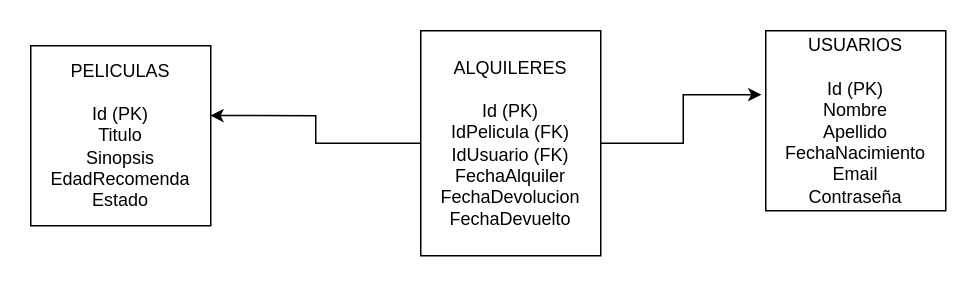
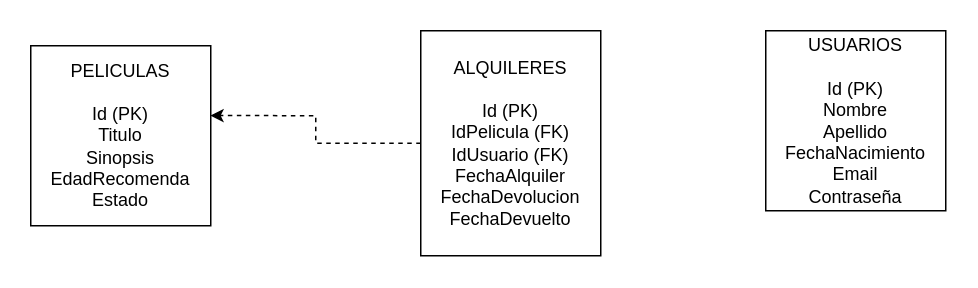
(683, 126) -> none
(316, 133) -> (316, 133)
